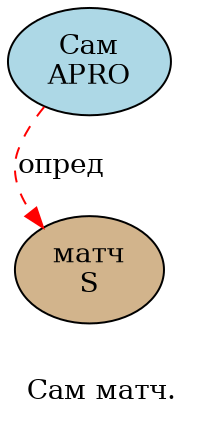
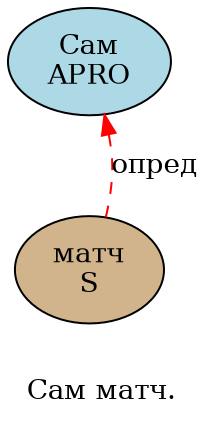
(16, 157) -> (112, 176)
